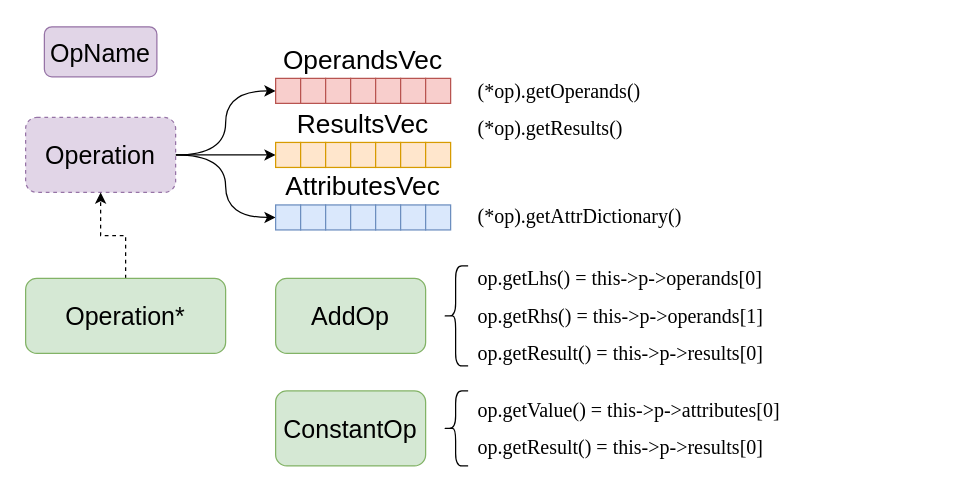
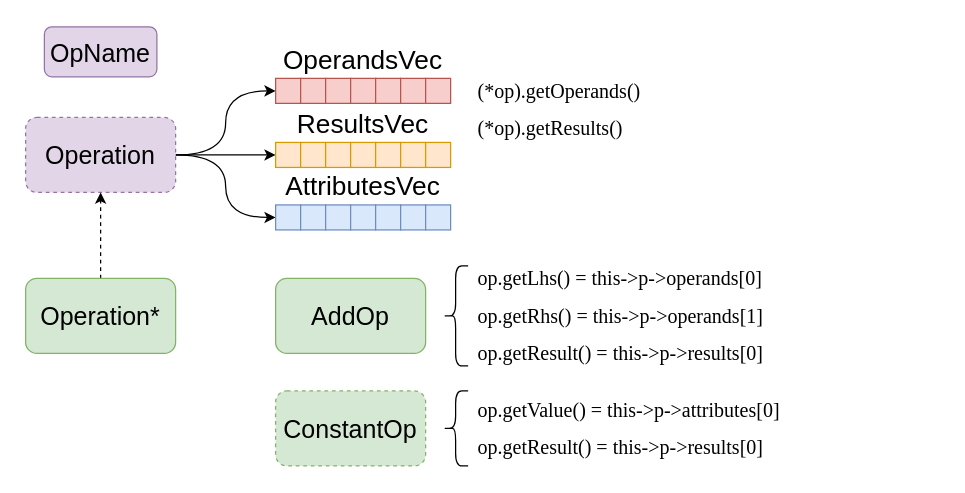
(618, 216) -> none
(126, 316) -> (101, 316)
(351, 428) -> (351, 428)
